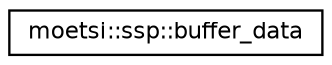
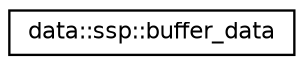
(166, 33) -> (152, 33)
